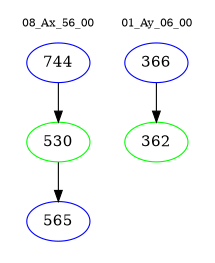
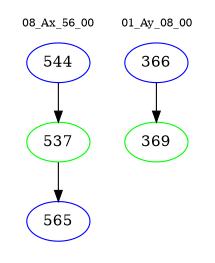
(157, 24) -> (157, 24)
(58, 63) -> (58, 63)
(58, 142) -> (58, 142)
(156, 142) -> (156, 142)
